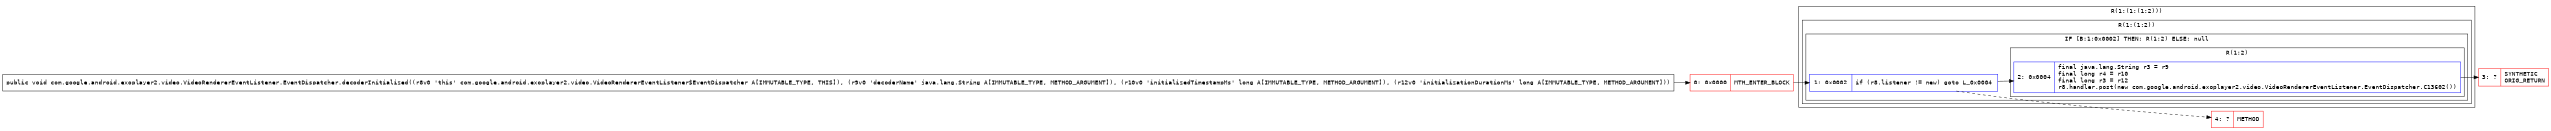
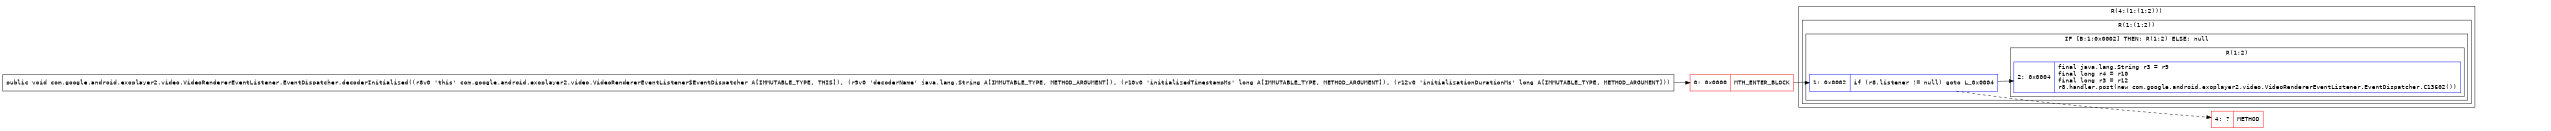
(2137, 11) -> (2137, 11)
(2514, 77) -> none
(1924, 83) -> (1924, 83)
